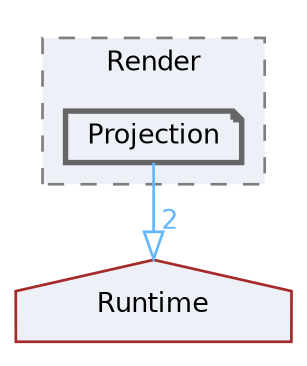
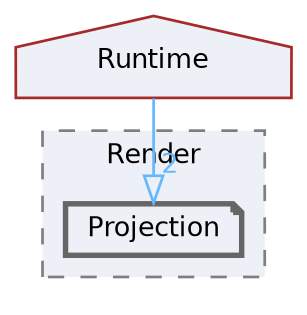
(154, 202) -> (154, 148)
